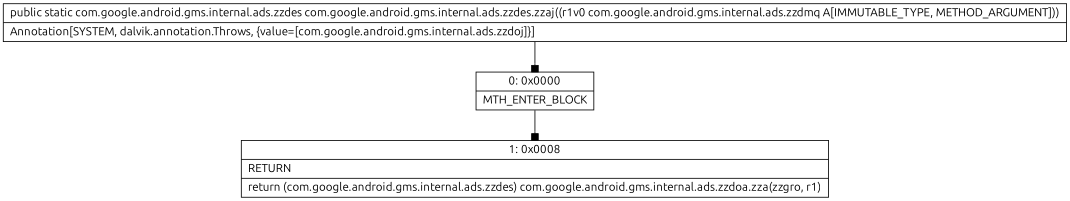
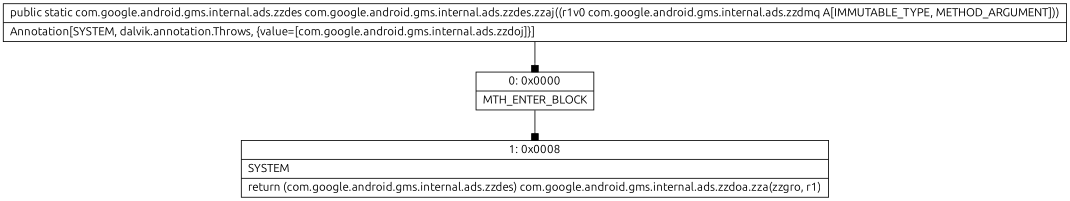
(270, 168) -> (269, 168)
